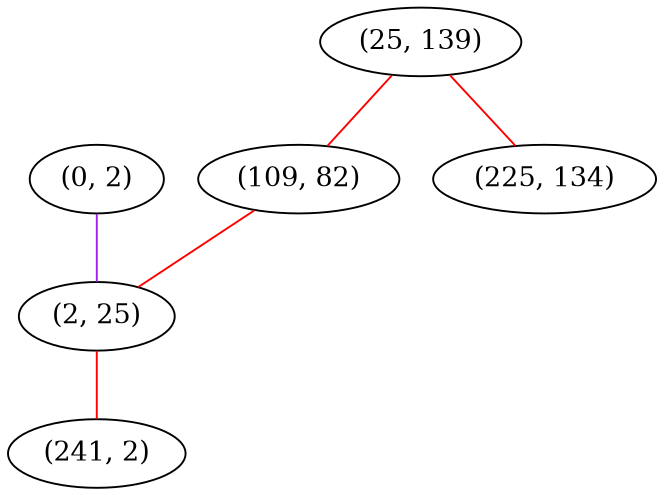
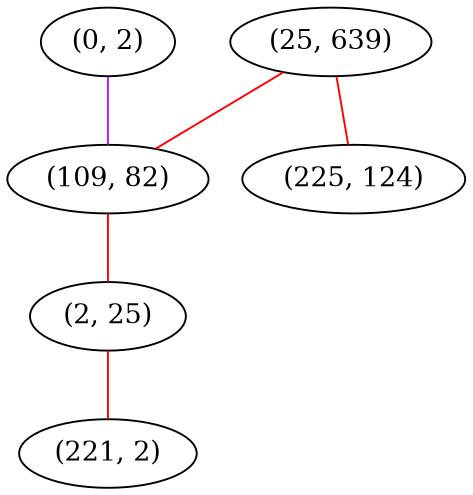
(421, 42) -> (331, 42)
(545, 179) -> (354, 179)
(97, 248) -> (108, 111)
(97, 454) -> (108, 454)
